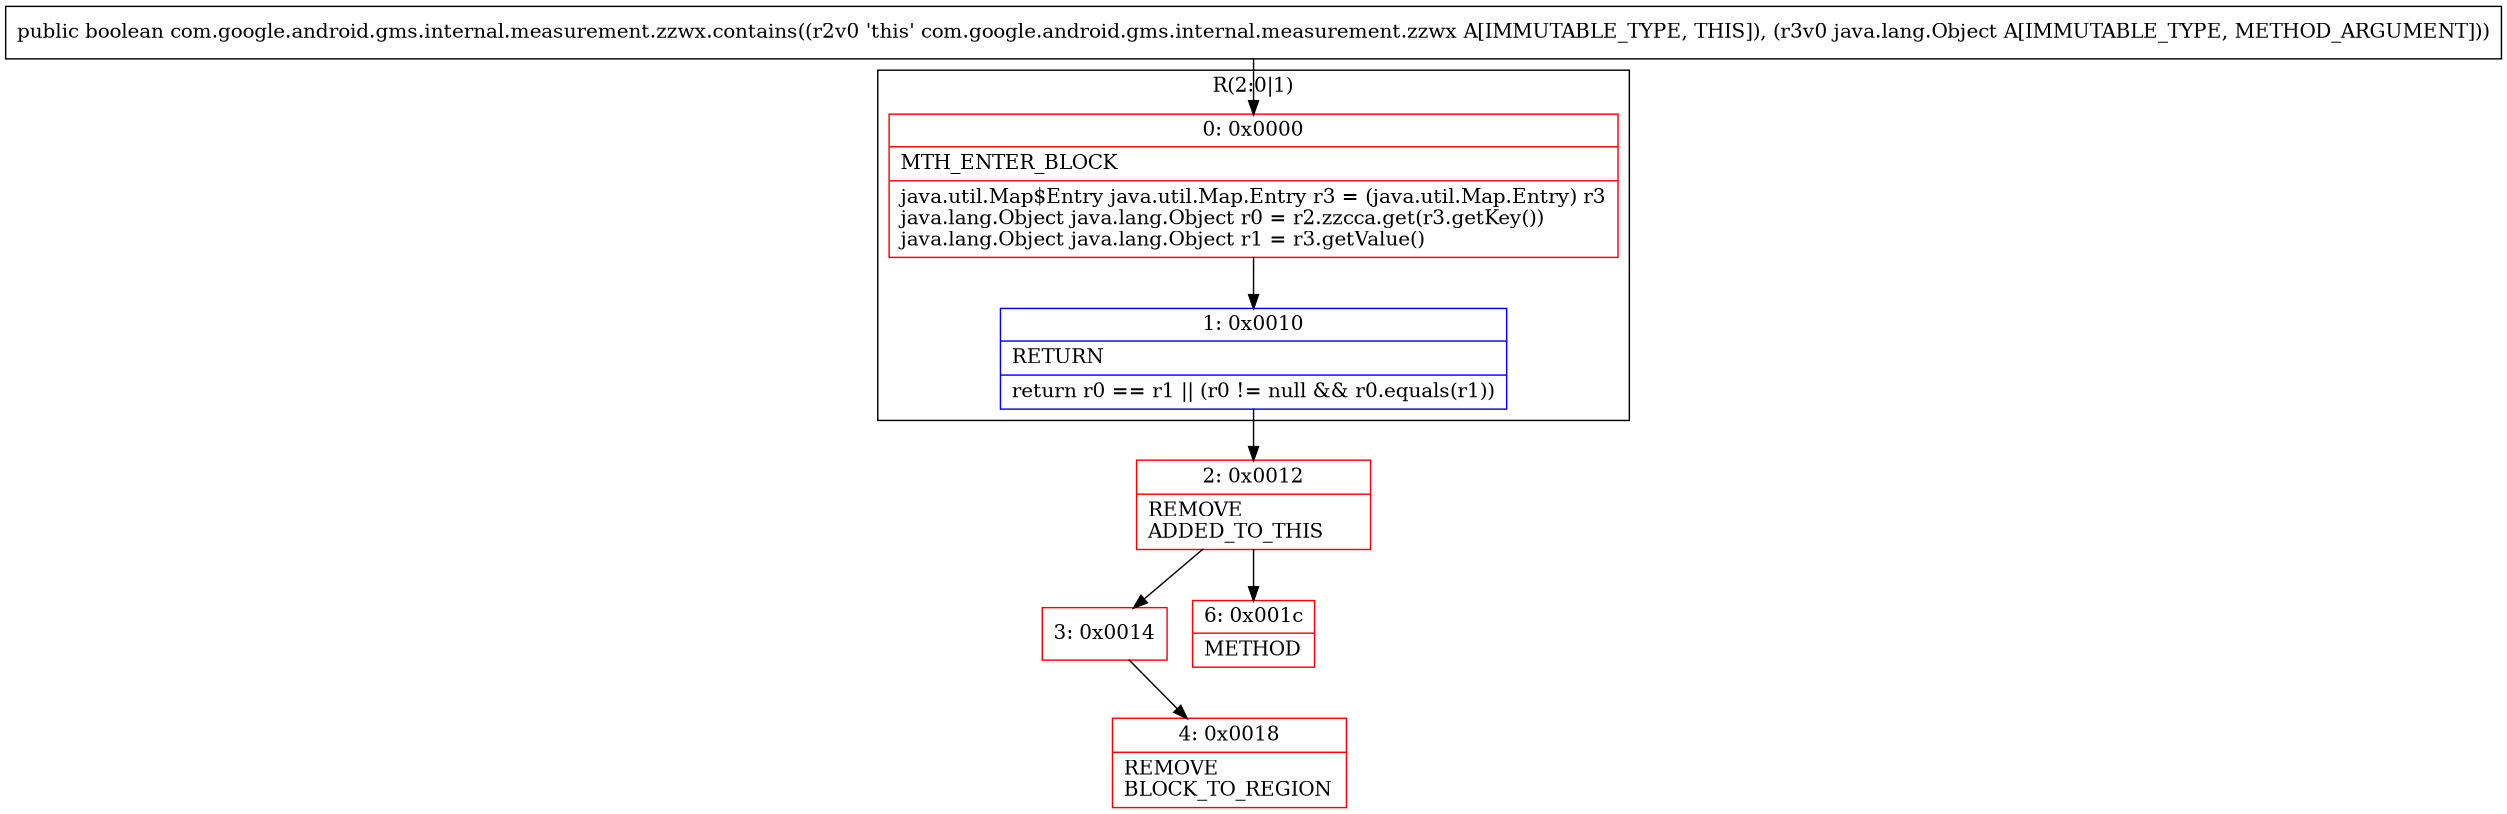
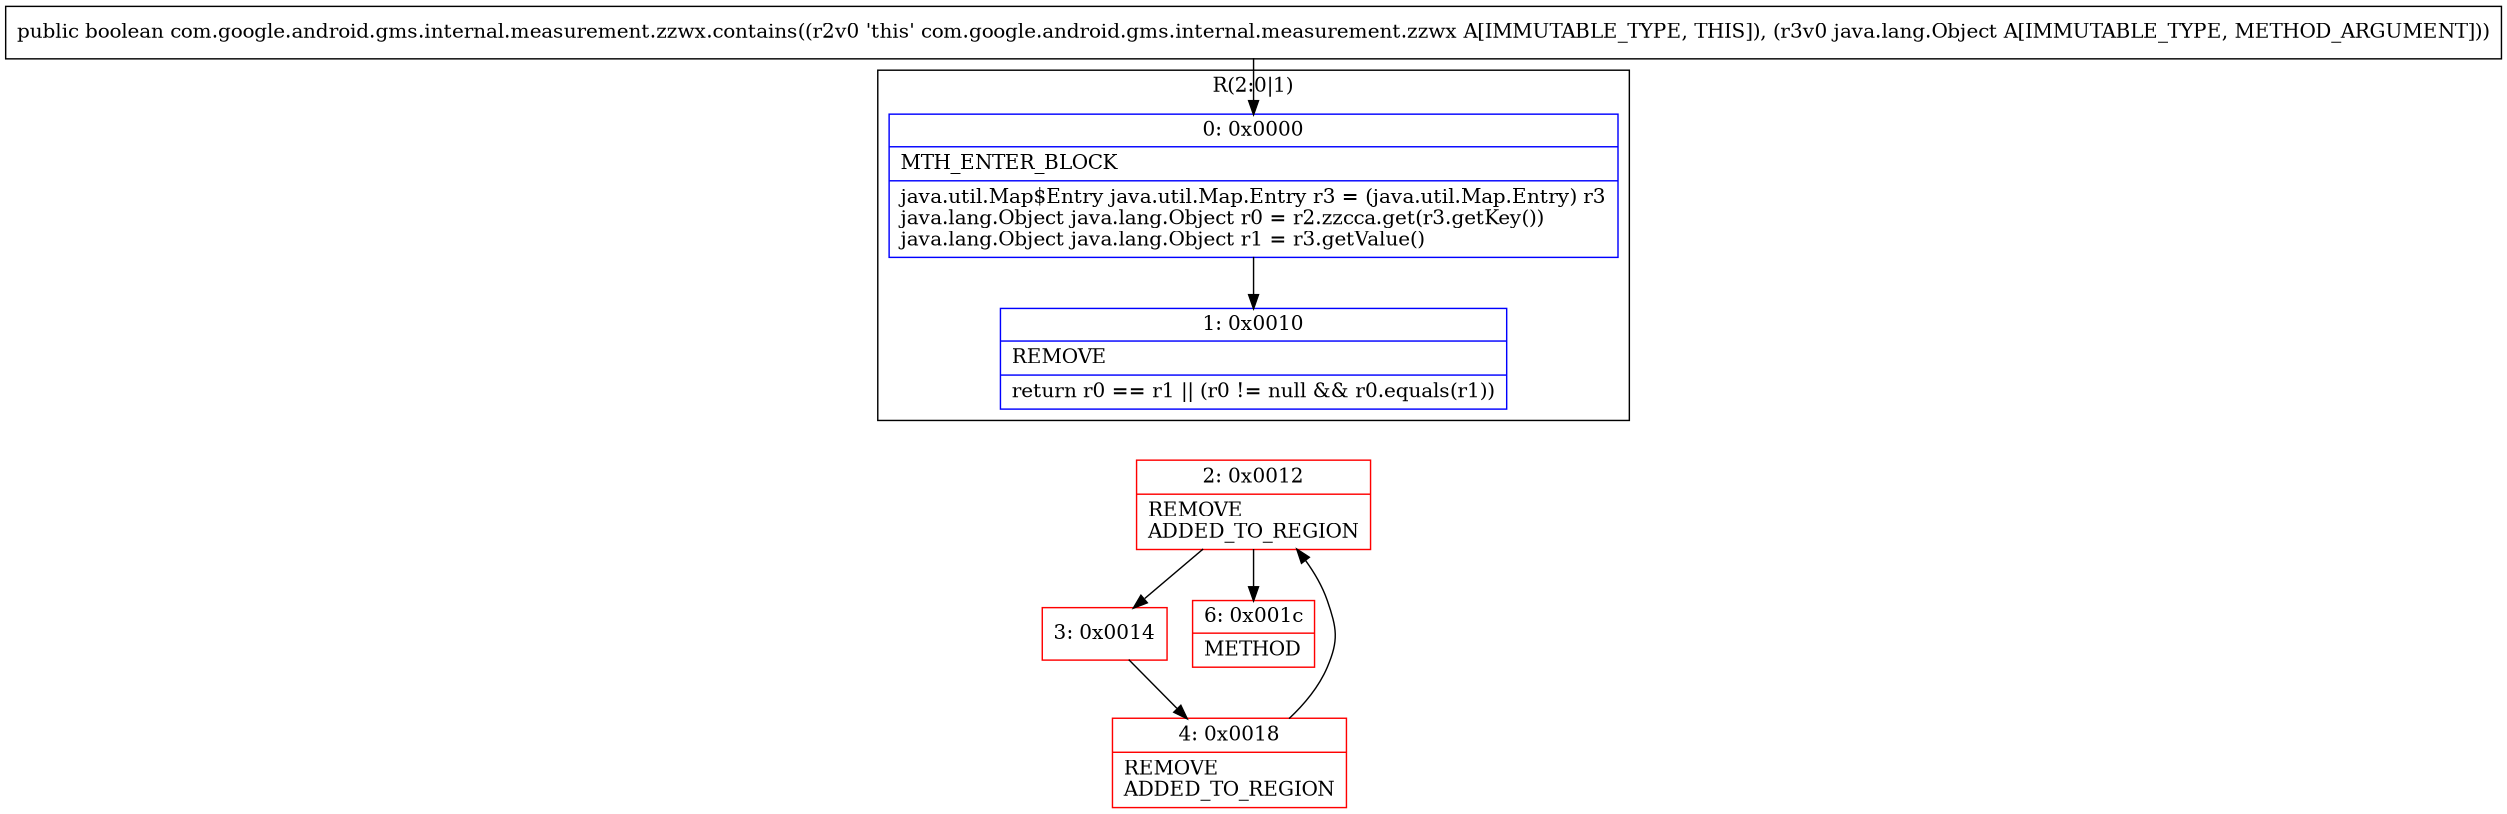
(1254, 186) -> (1254, 186)
(1058, 357) -> (1059, 357)
(1254, 429) -> (1335, 643)
(1236, 532) -> (1254, 532)
(1228, 790) -> (1229, 790)
